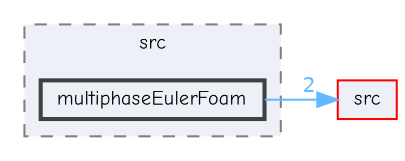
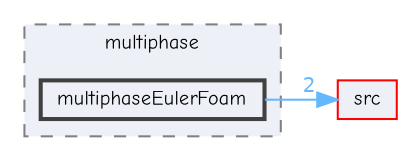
(153, 44) -> (153, 44)
